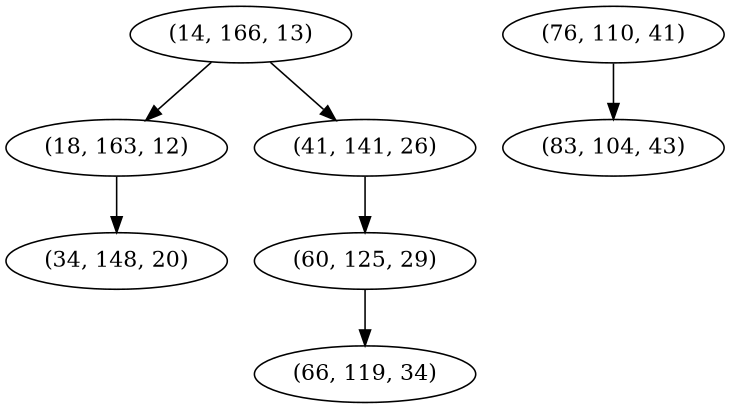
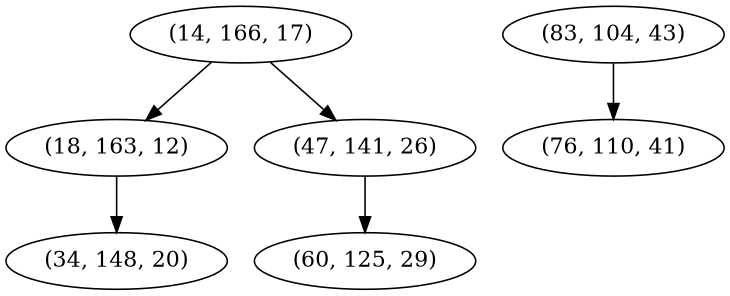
(241, 35) -> (241, 35)
(613, 83) -> (613, 83)
(365, 148) -> (365, 148)
(365, 374) -> none
